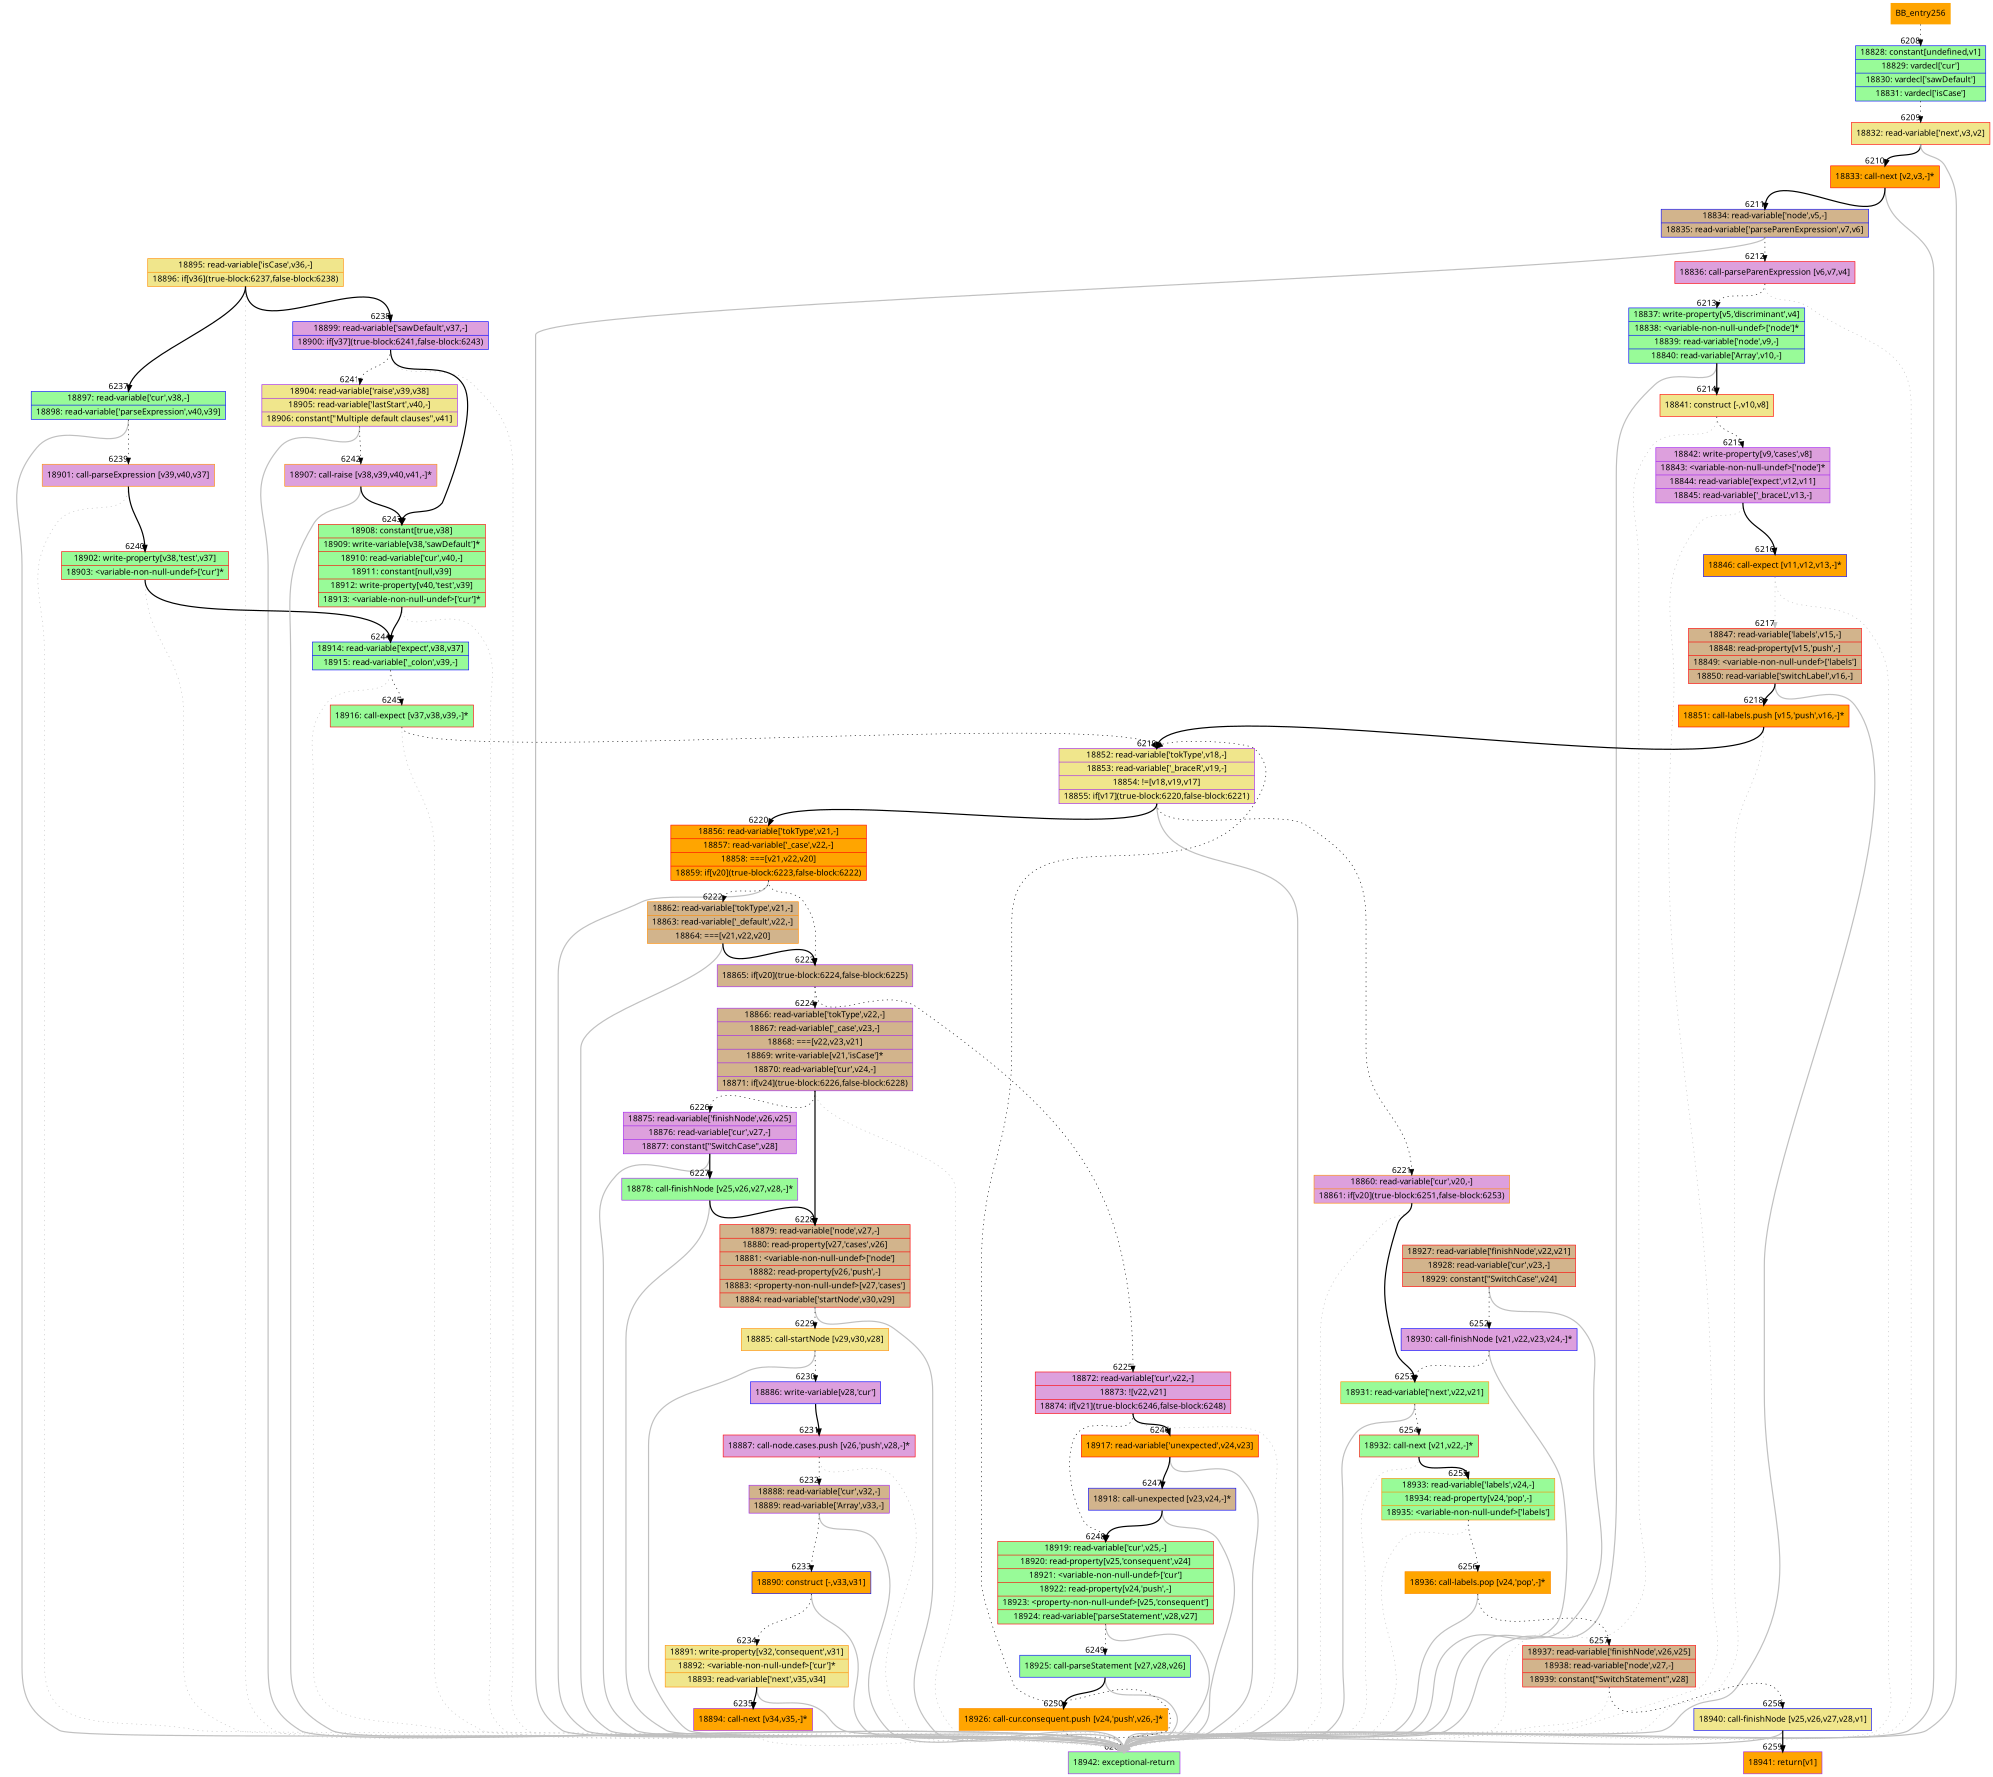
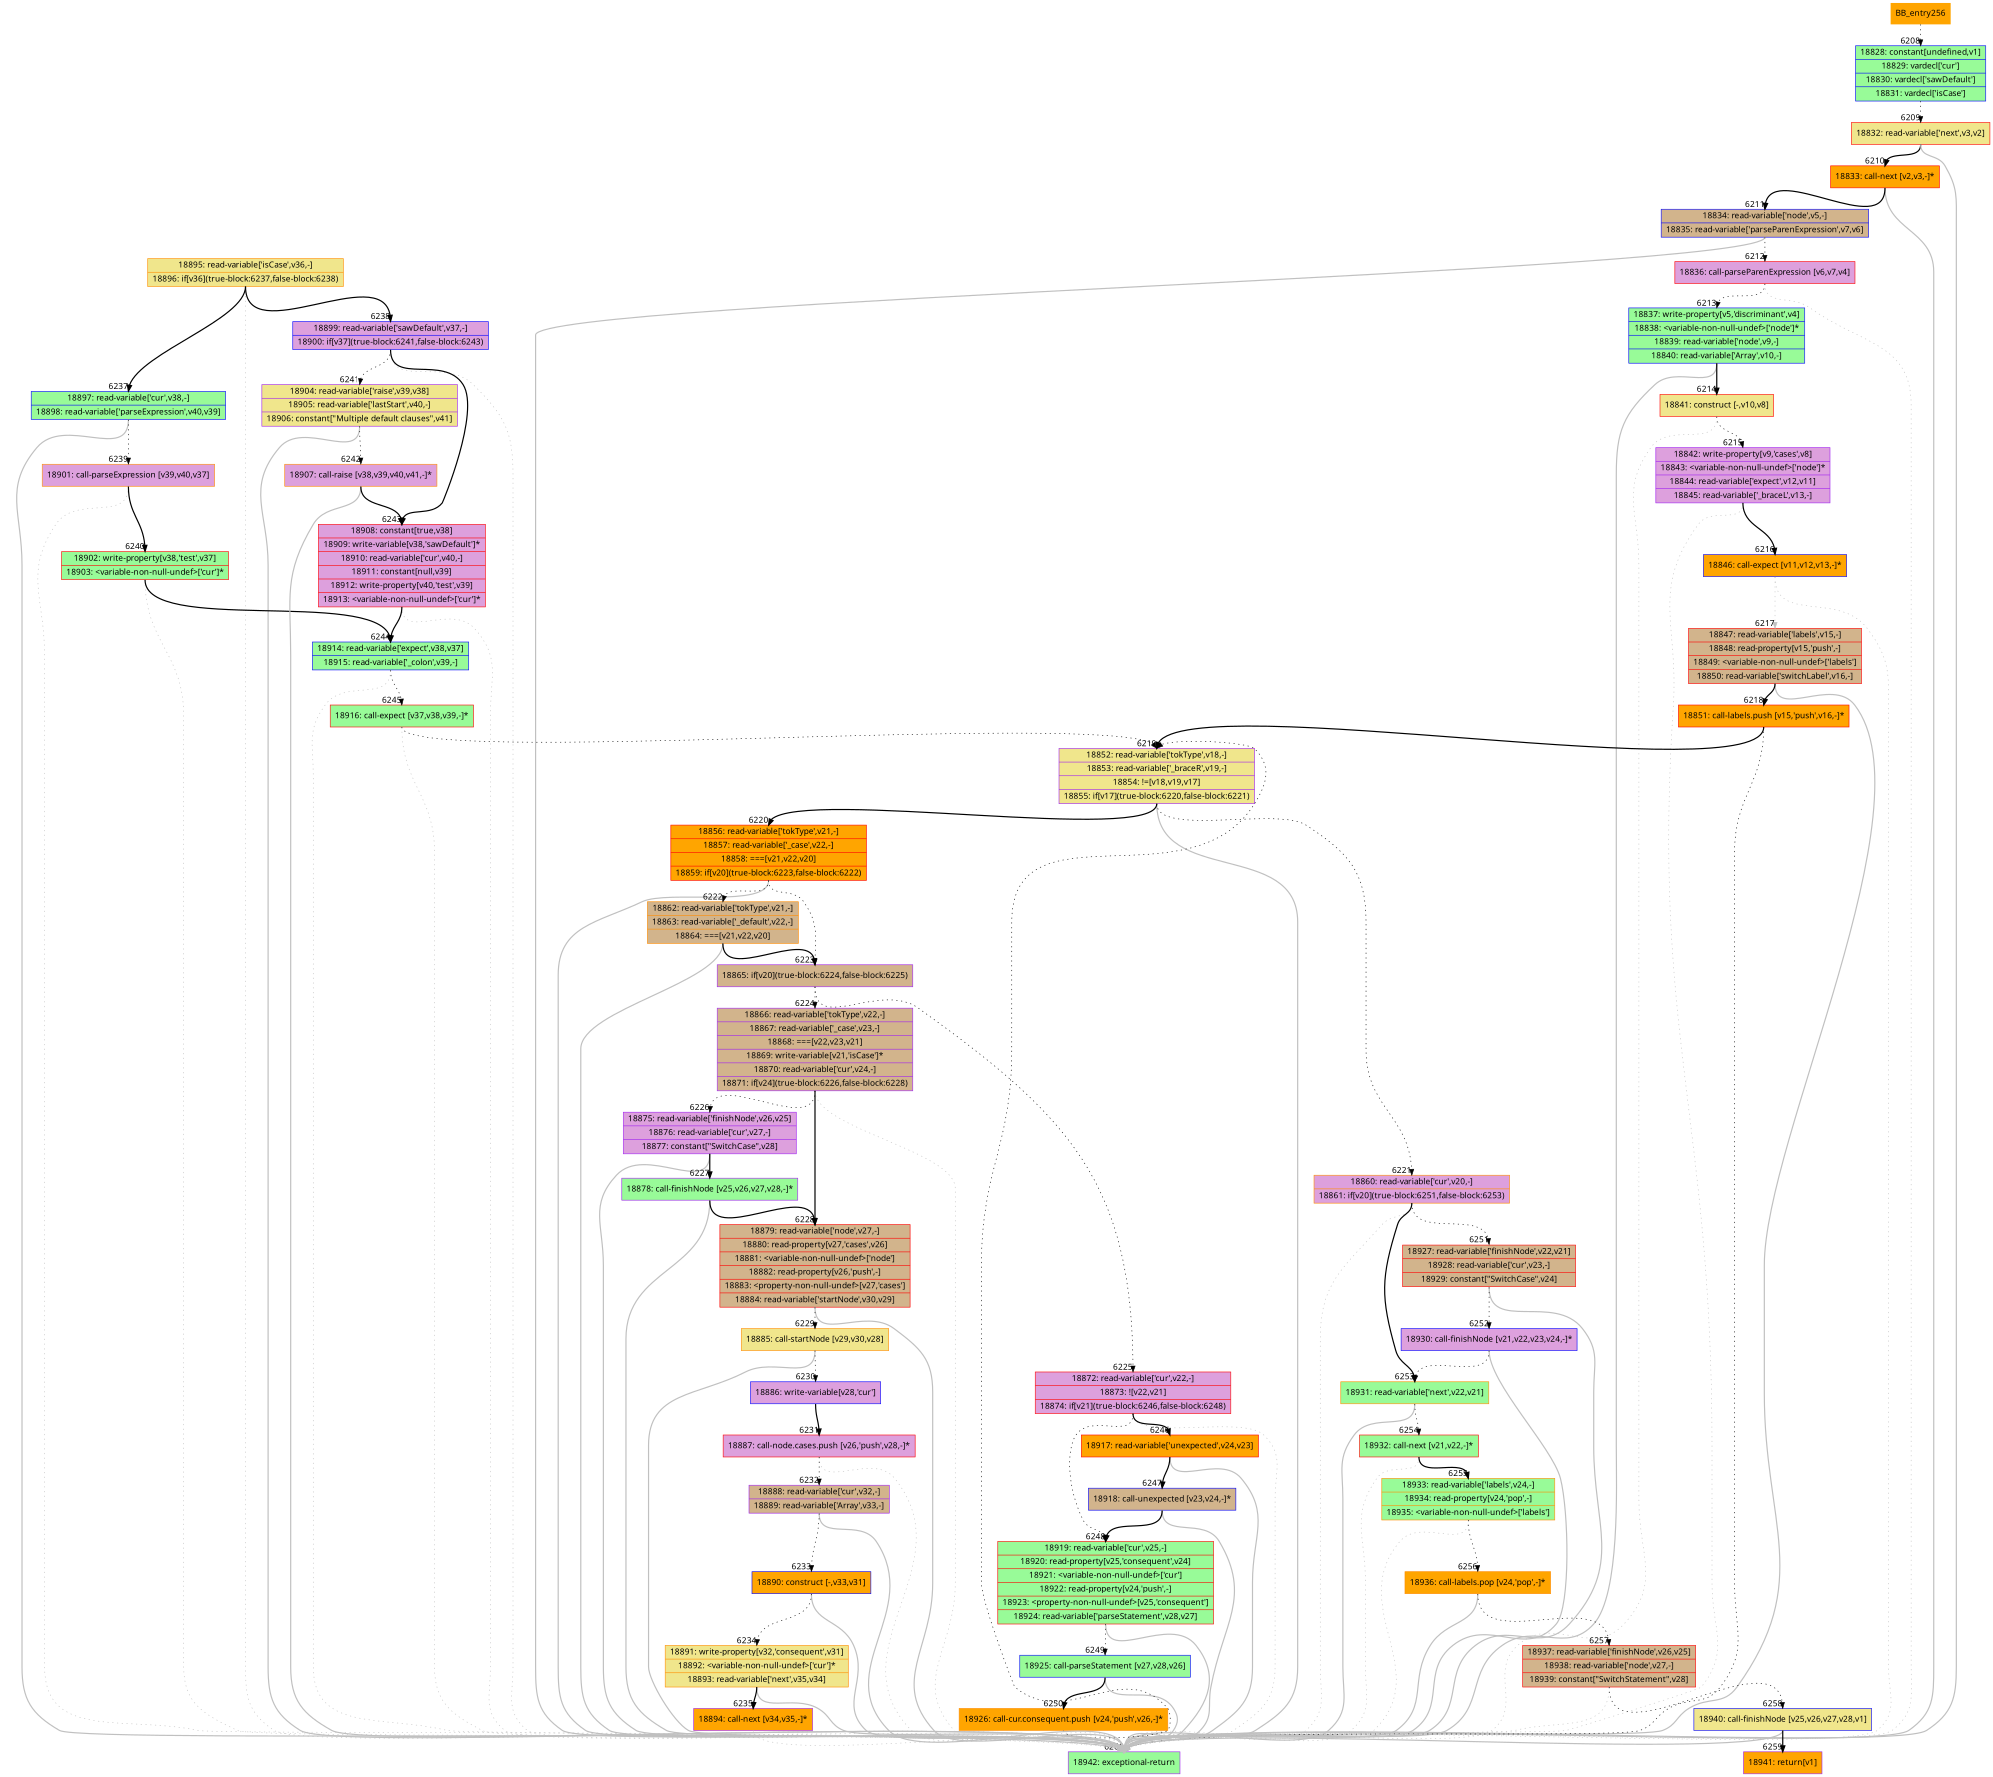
(402, 566) -> (402, 566)
none -> (1447, 1224)
(1735, 1510) -> (1735, 1510)
